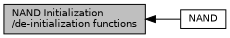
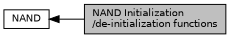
(168, 19) -> (72, 19)
